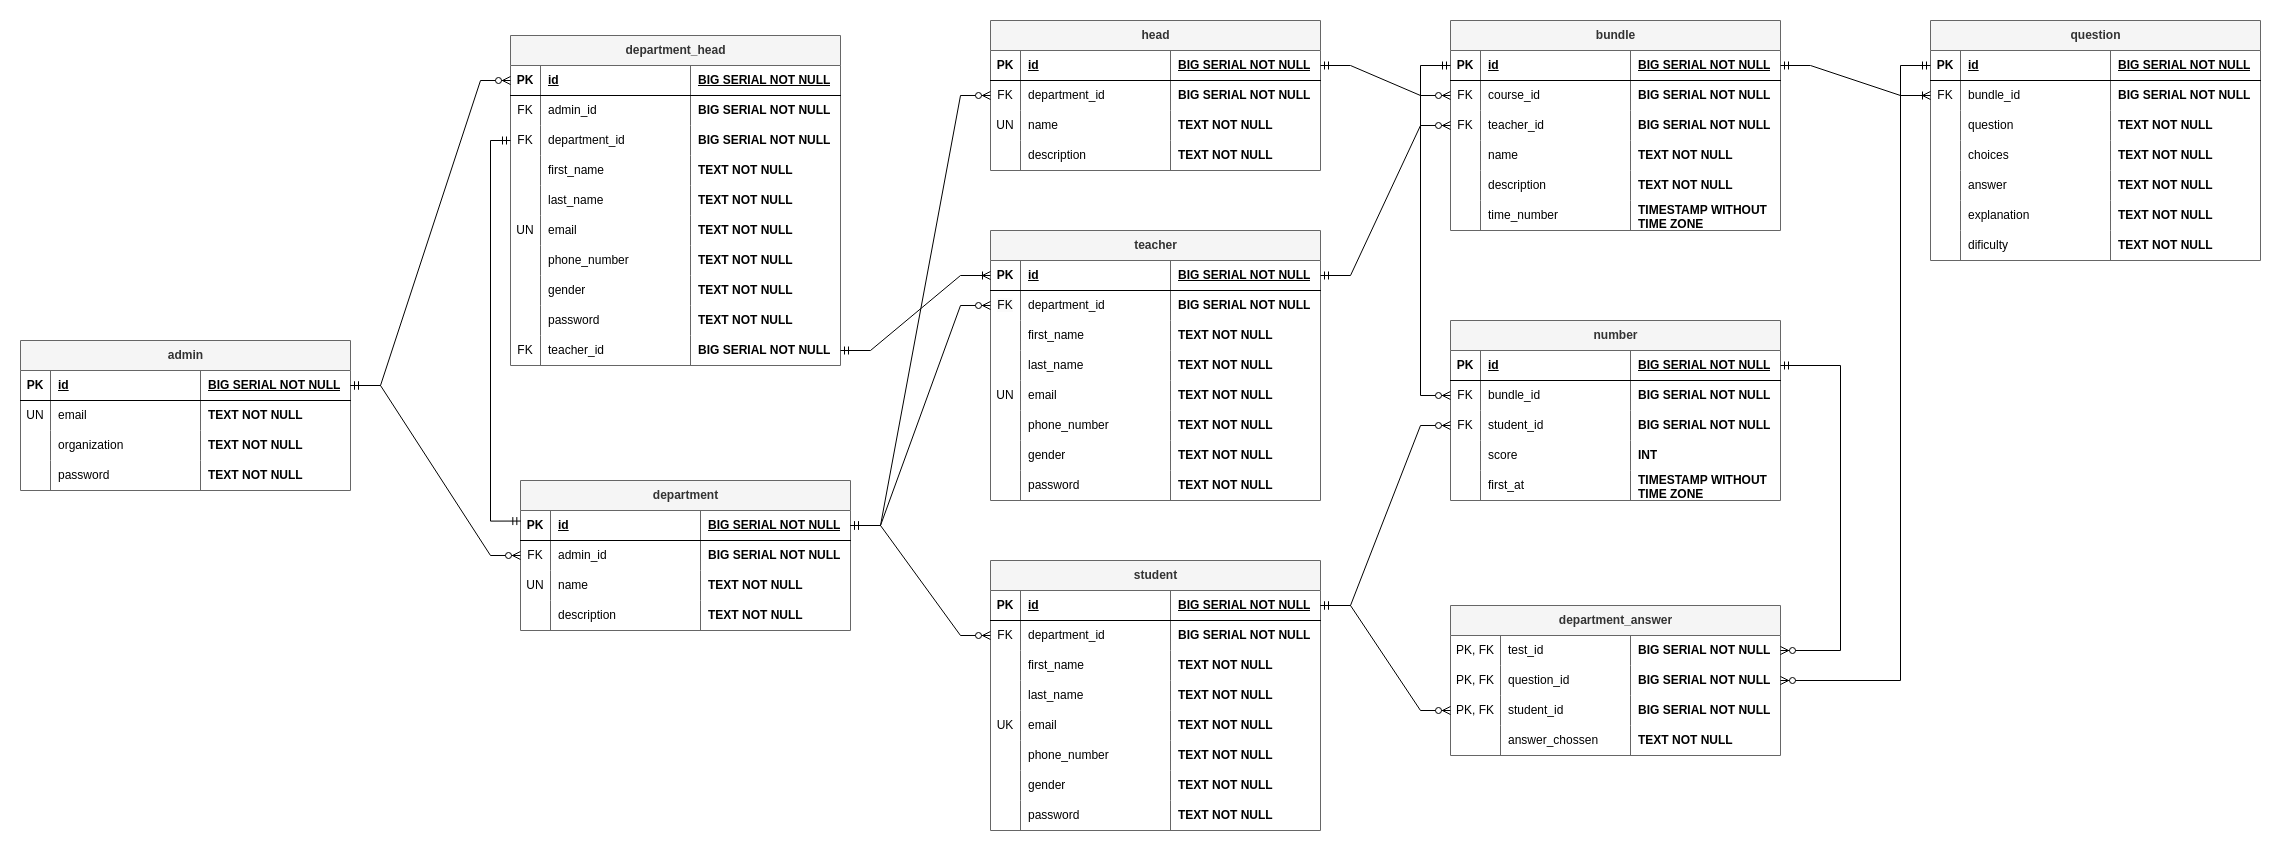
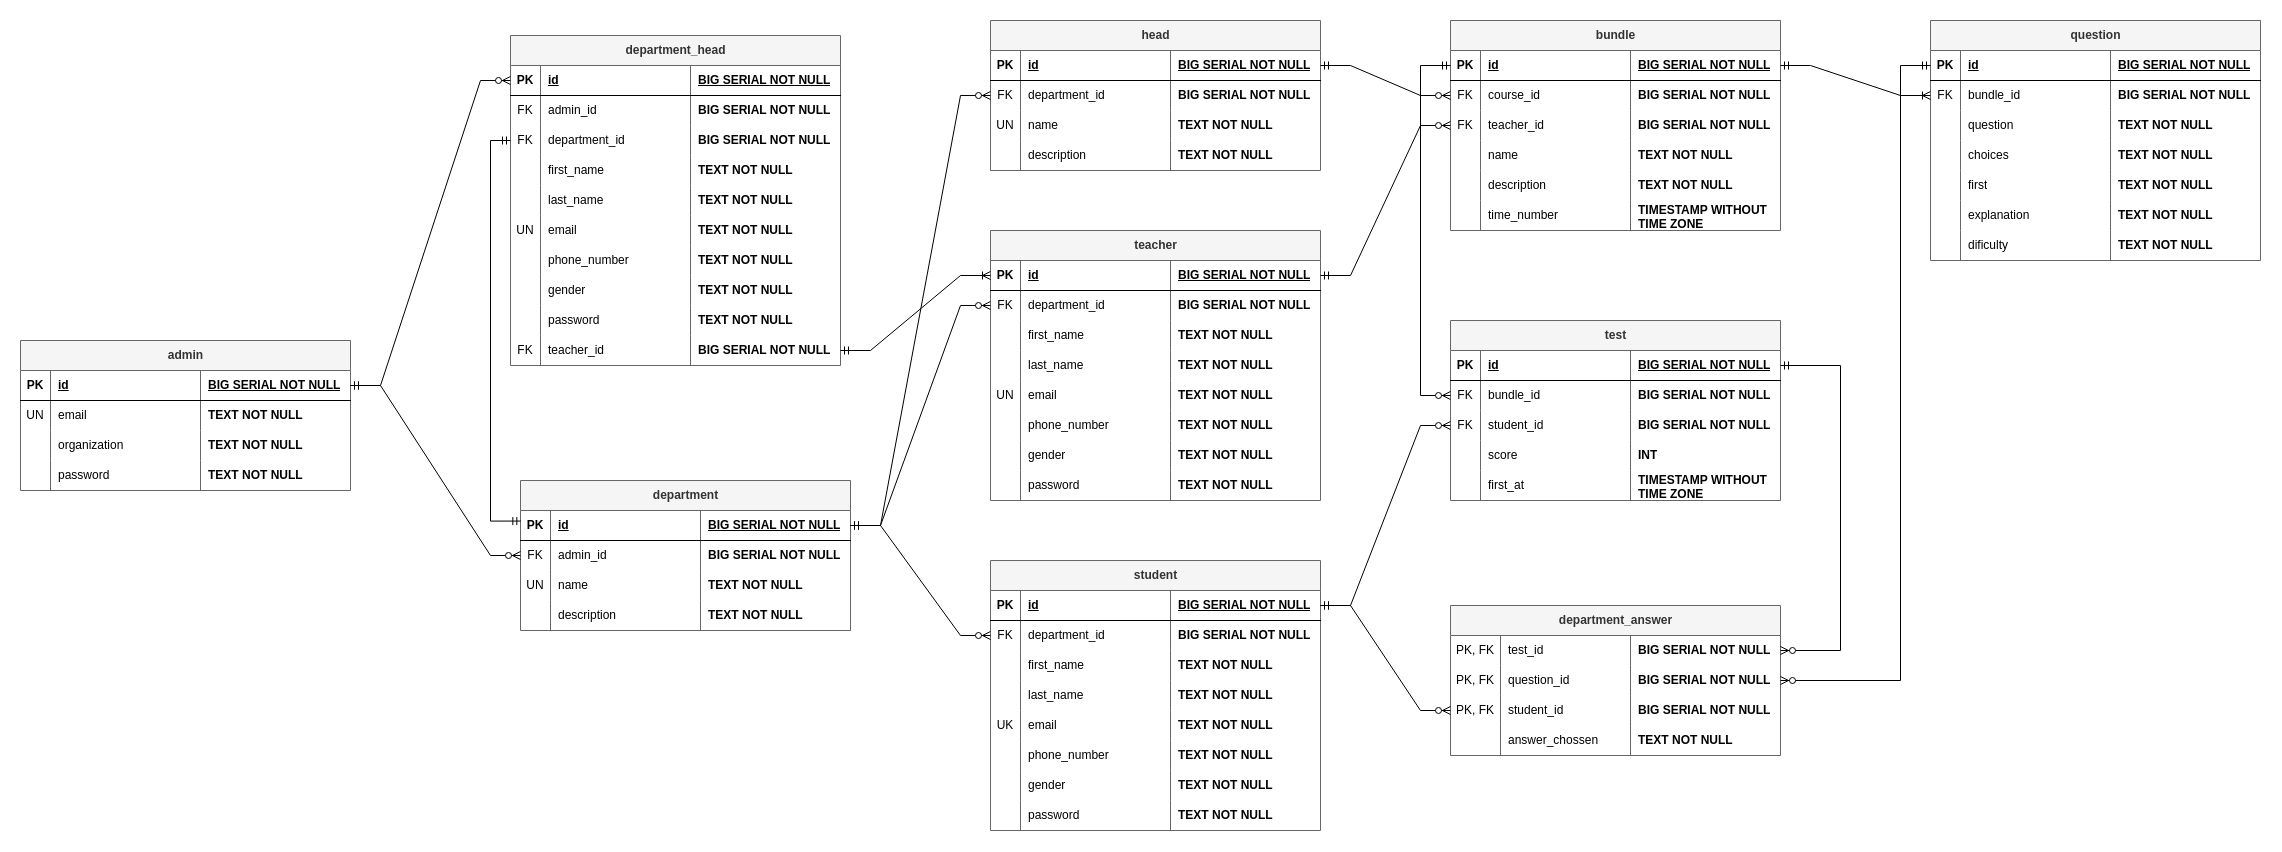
(1989, 186) -> (1984, 186)
(1616, 336) -> (1616, 336)
